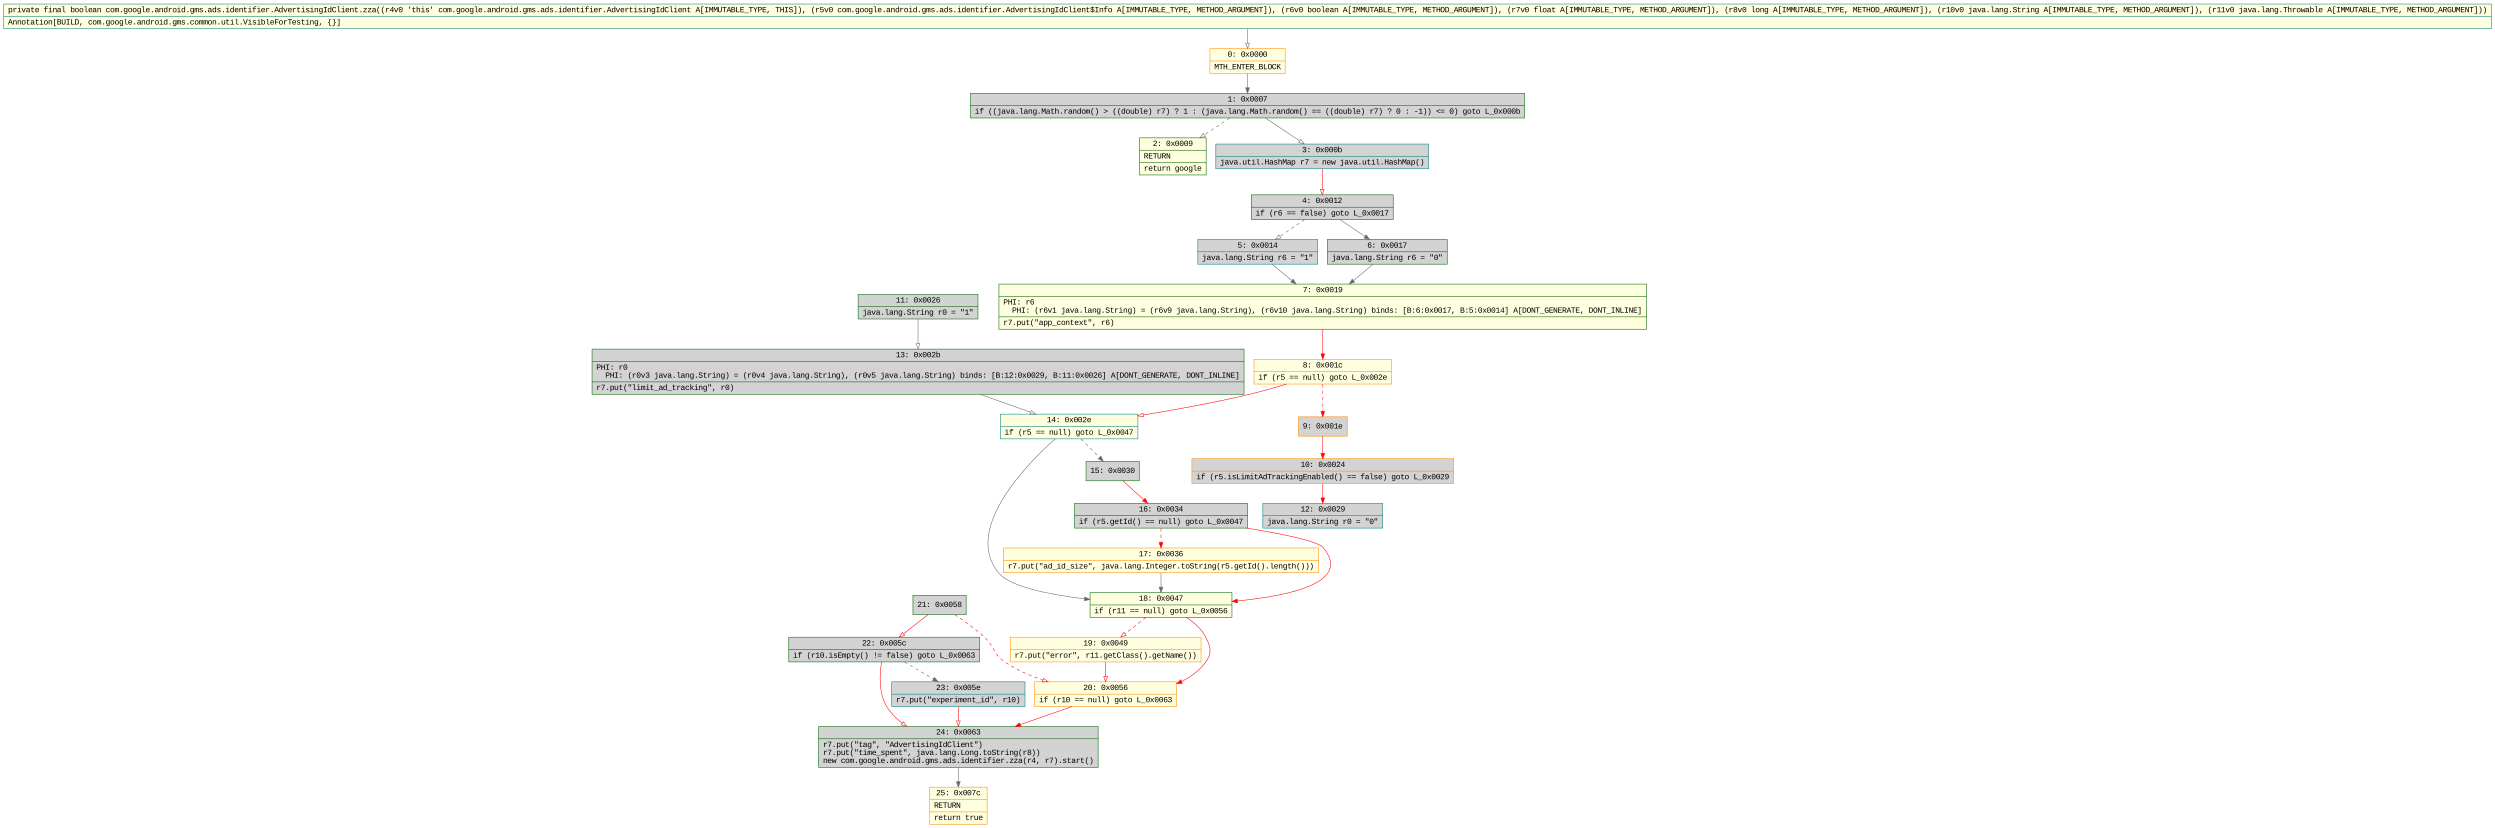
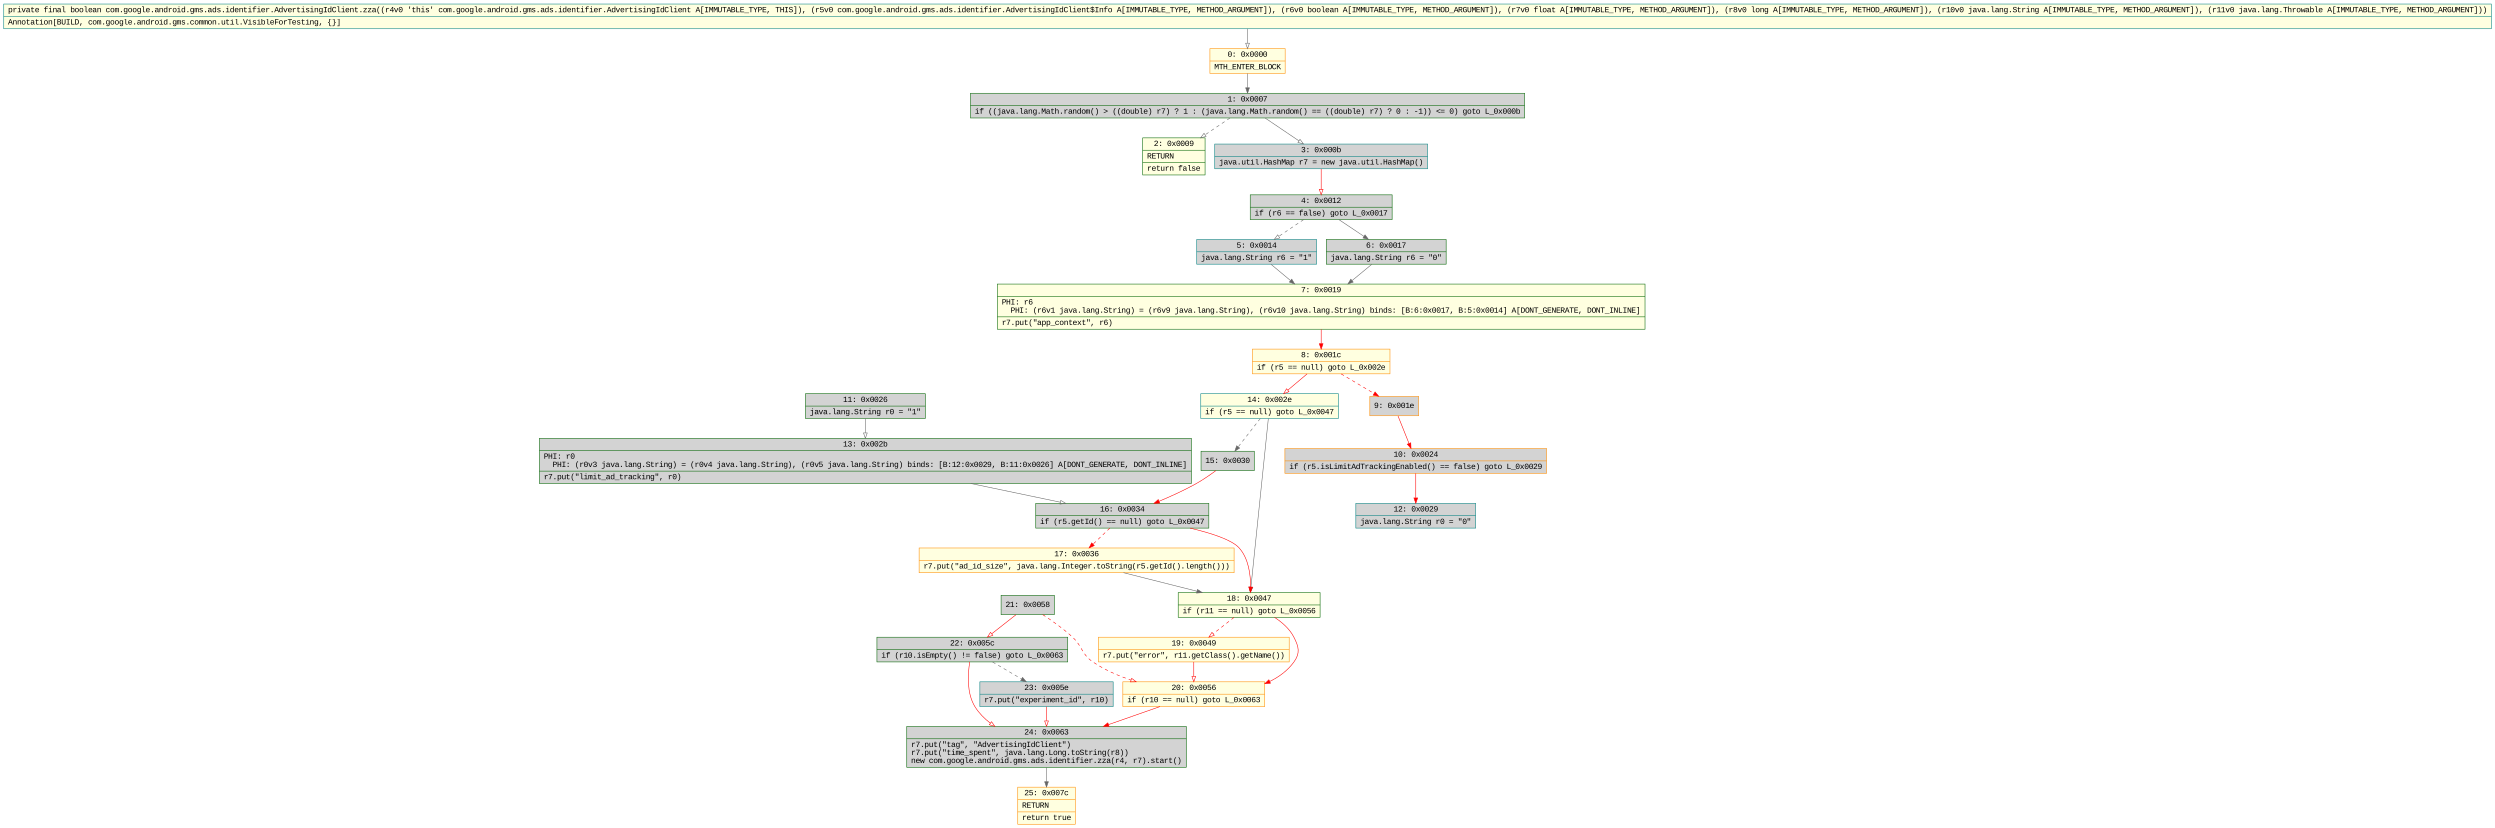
(1173, 169) -> (1174, 169)
(1005, 403) -> (1016, 493)
